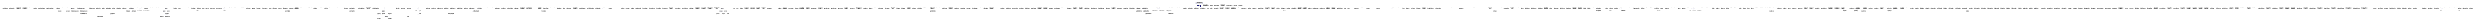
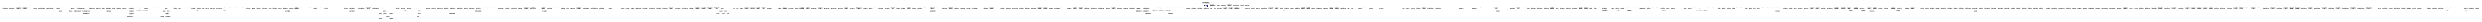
none -> (1474, 8)
